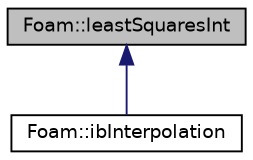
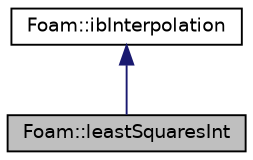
(127, 90) -> (127, 90)
